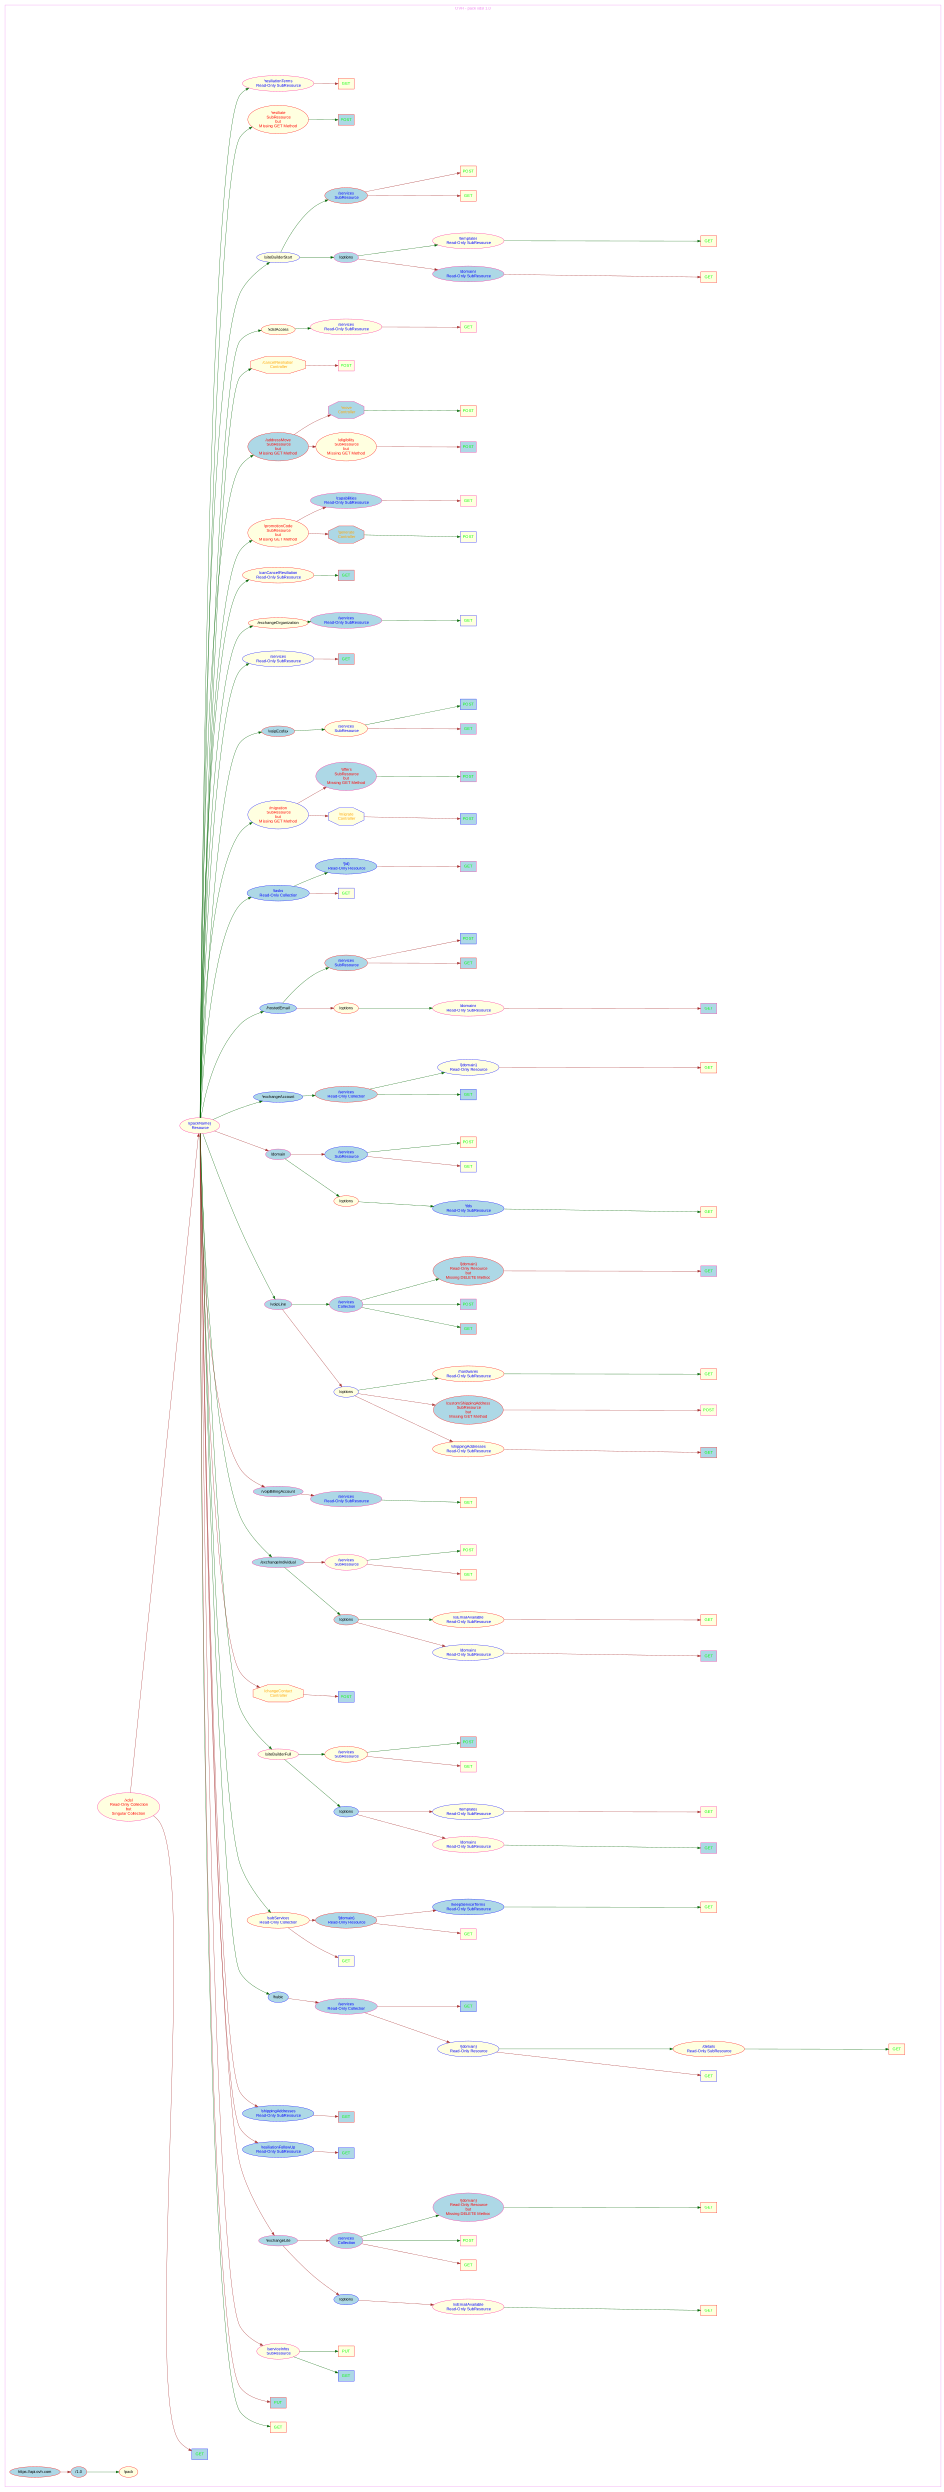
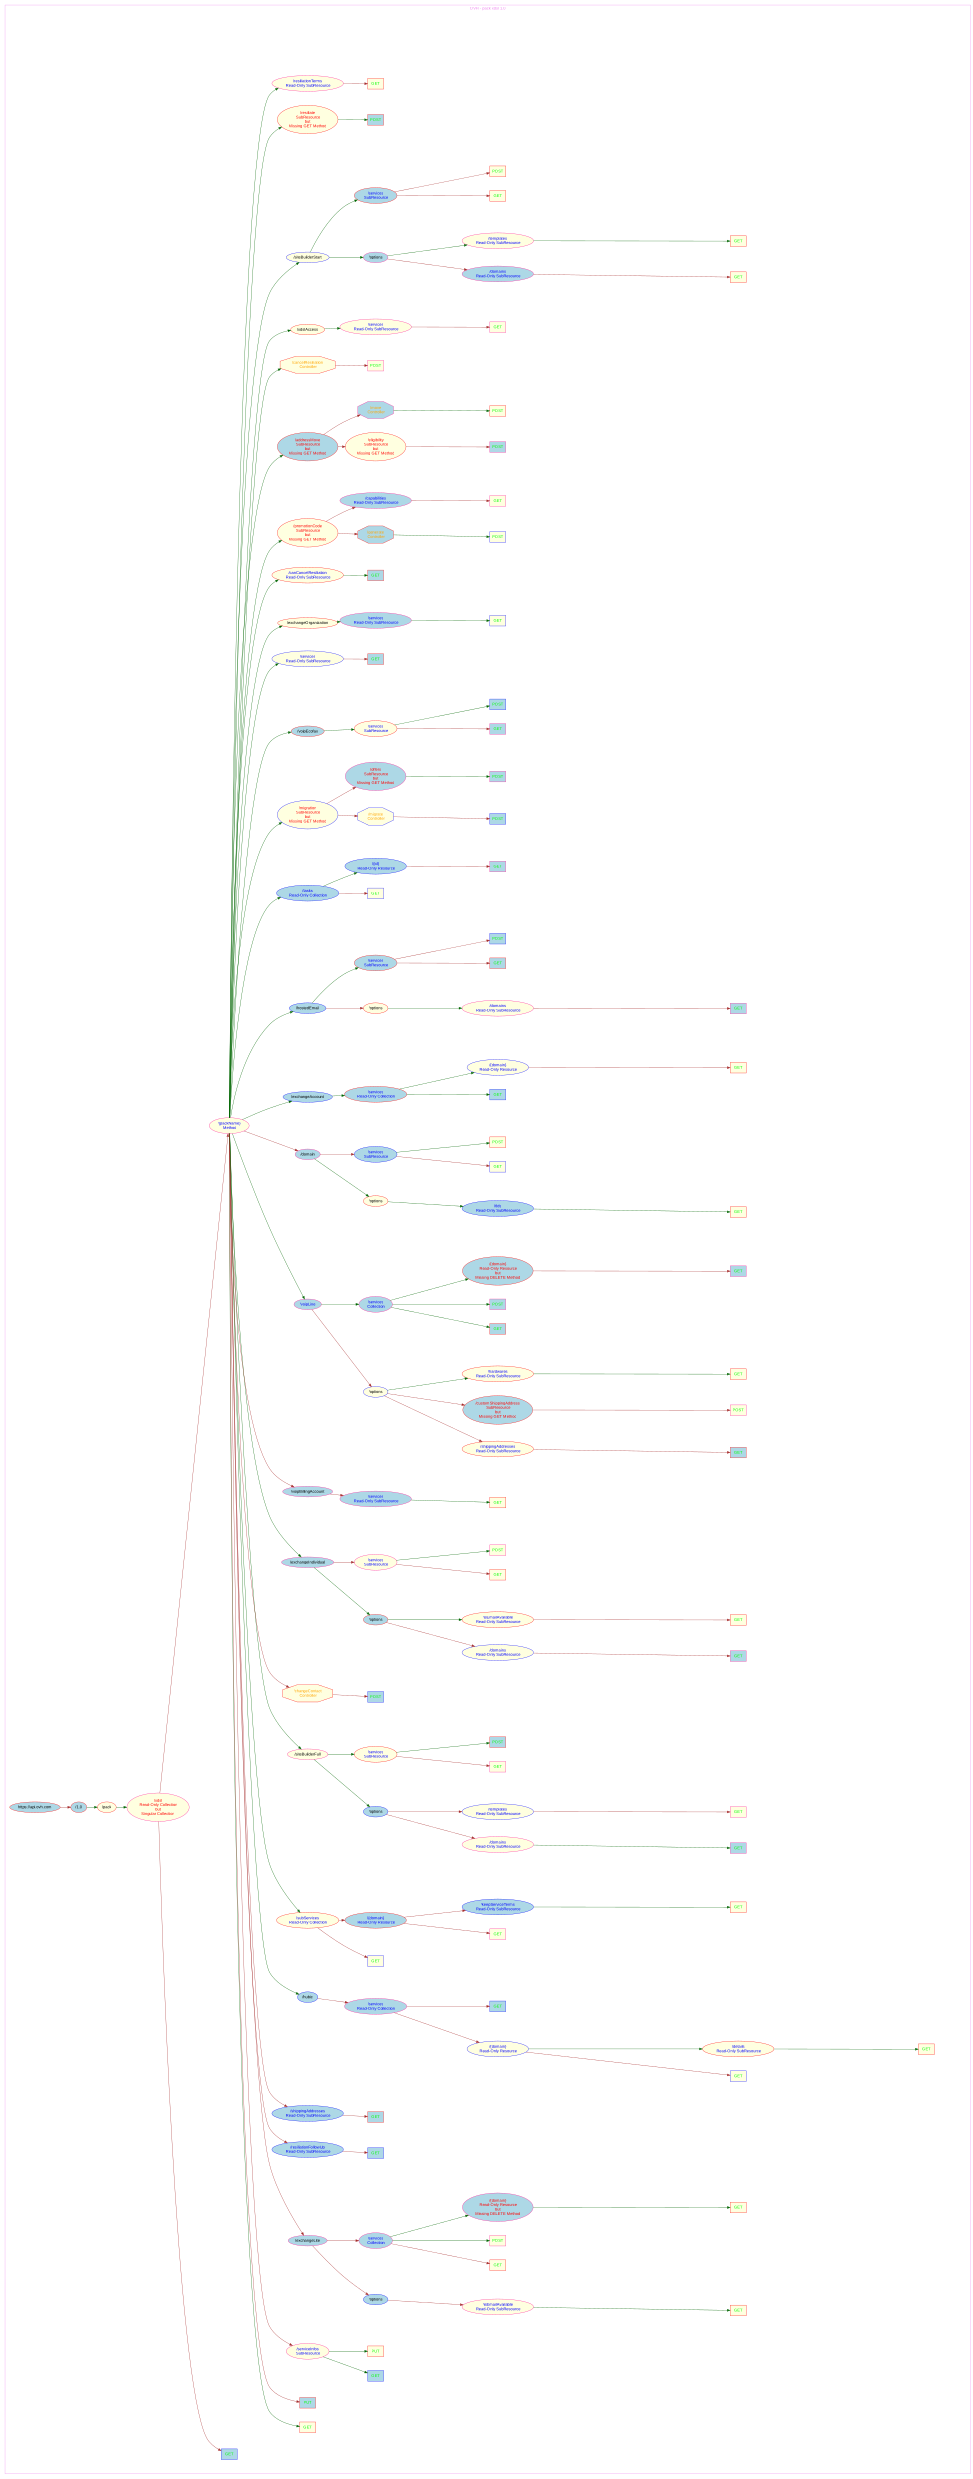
(200, 1126) -> (229, 1126)
(278, 1304) -> (308, 1304)
none -> (120, 1807)
